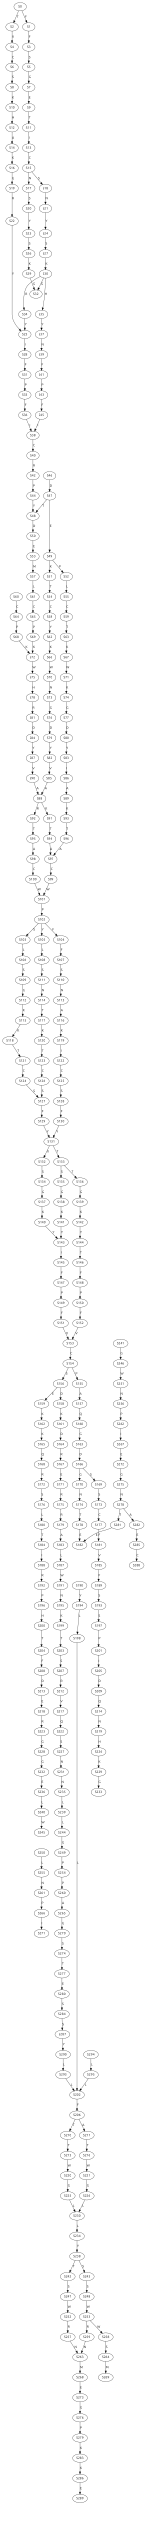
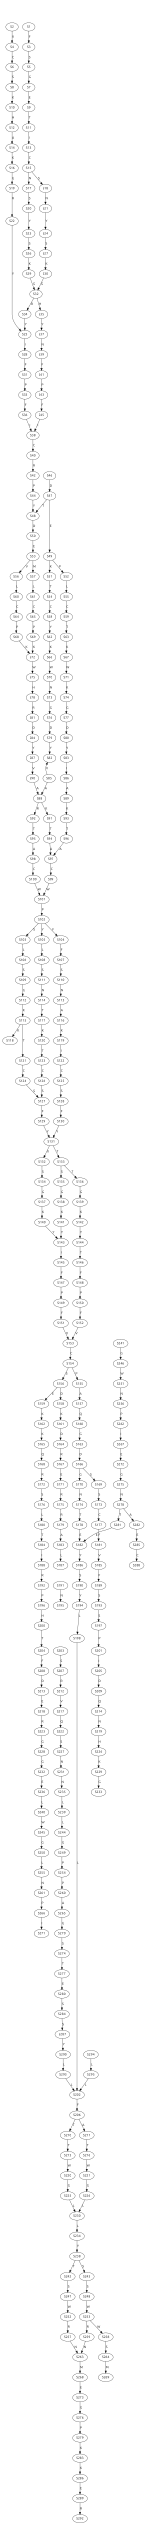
(20, 7) -> none
(26, 289) -> (31, 303)
(45, 293) -> (38, 303)
none -> (16, 577)
(49, 767) -> (46, 769)
(16, 1050) -> (23, 1040)
none -> (80, 1565)
(61, 1574) -> none
(61, 1626) -> none
none -> (42, 1842)
none -> (80, 2519)
